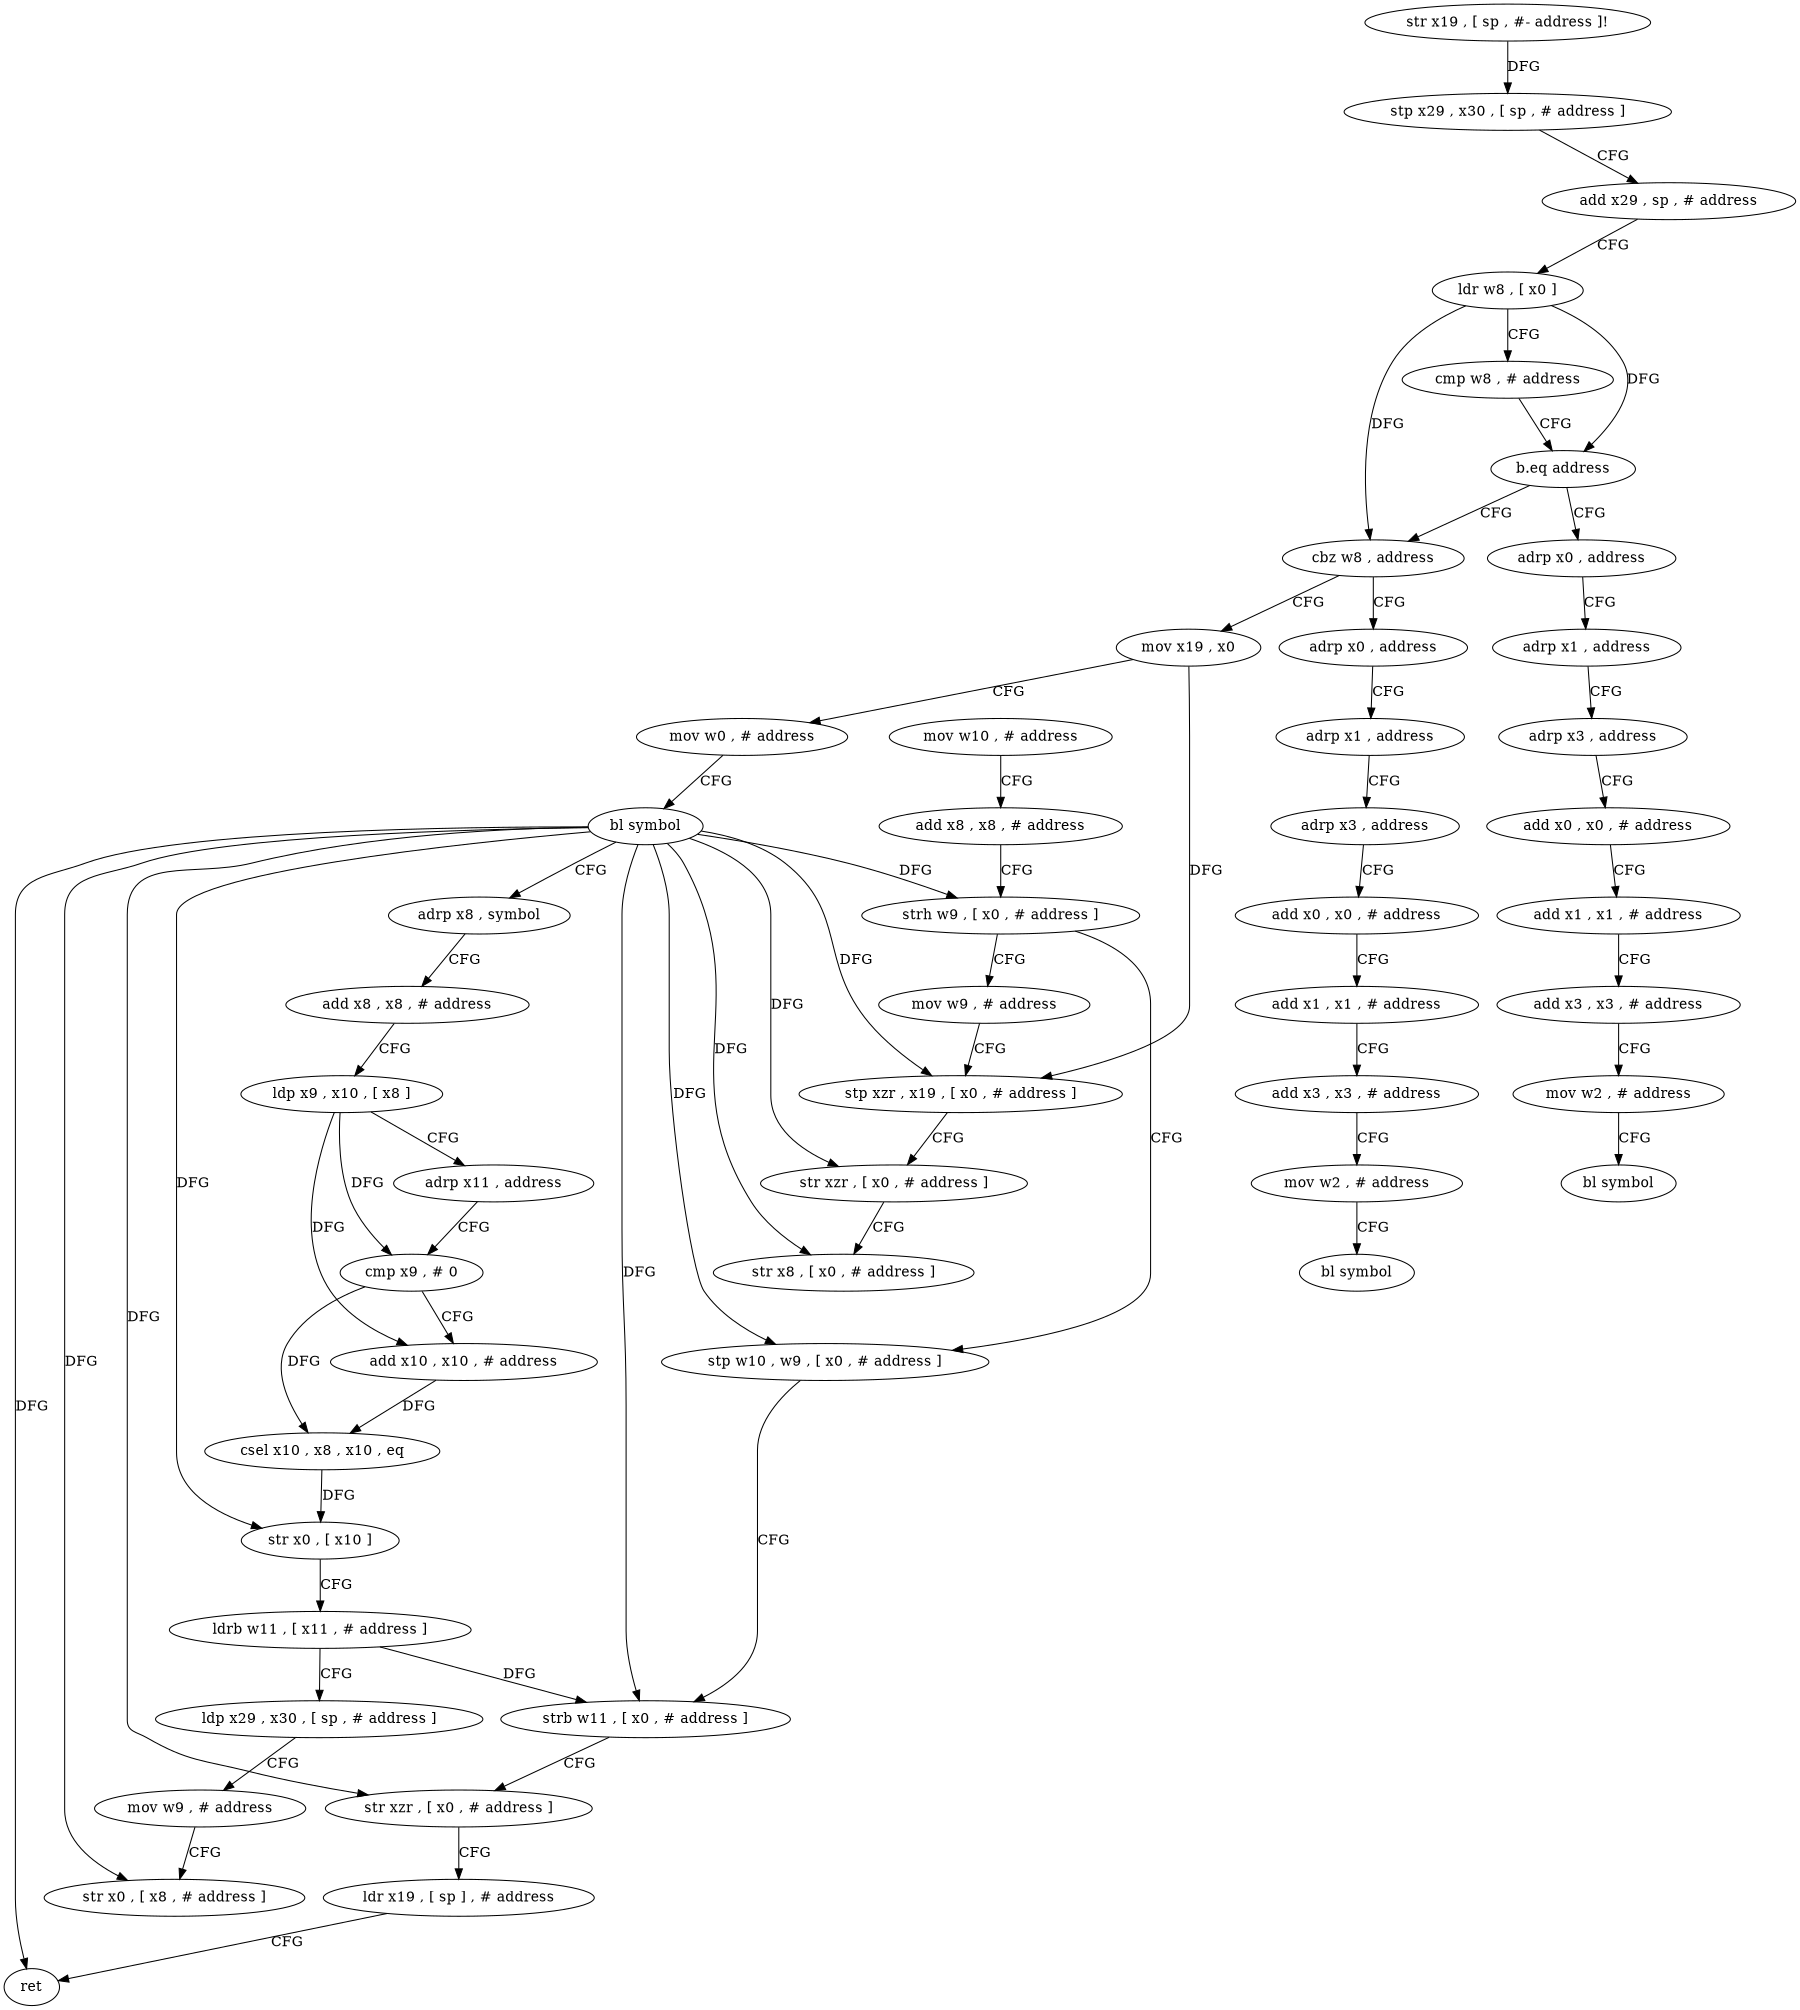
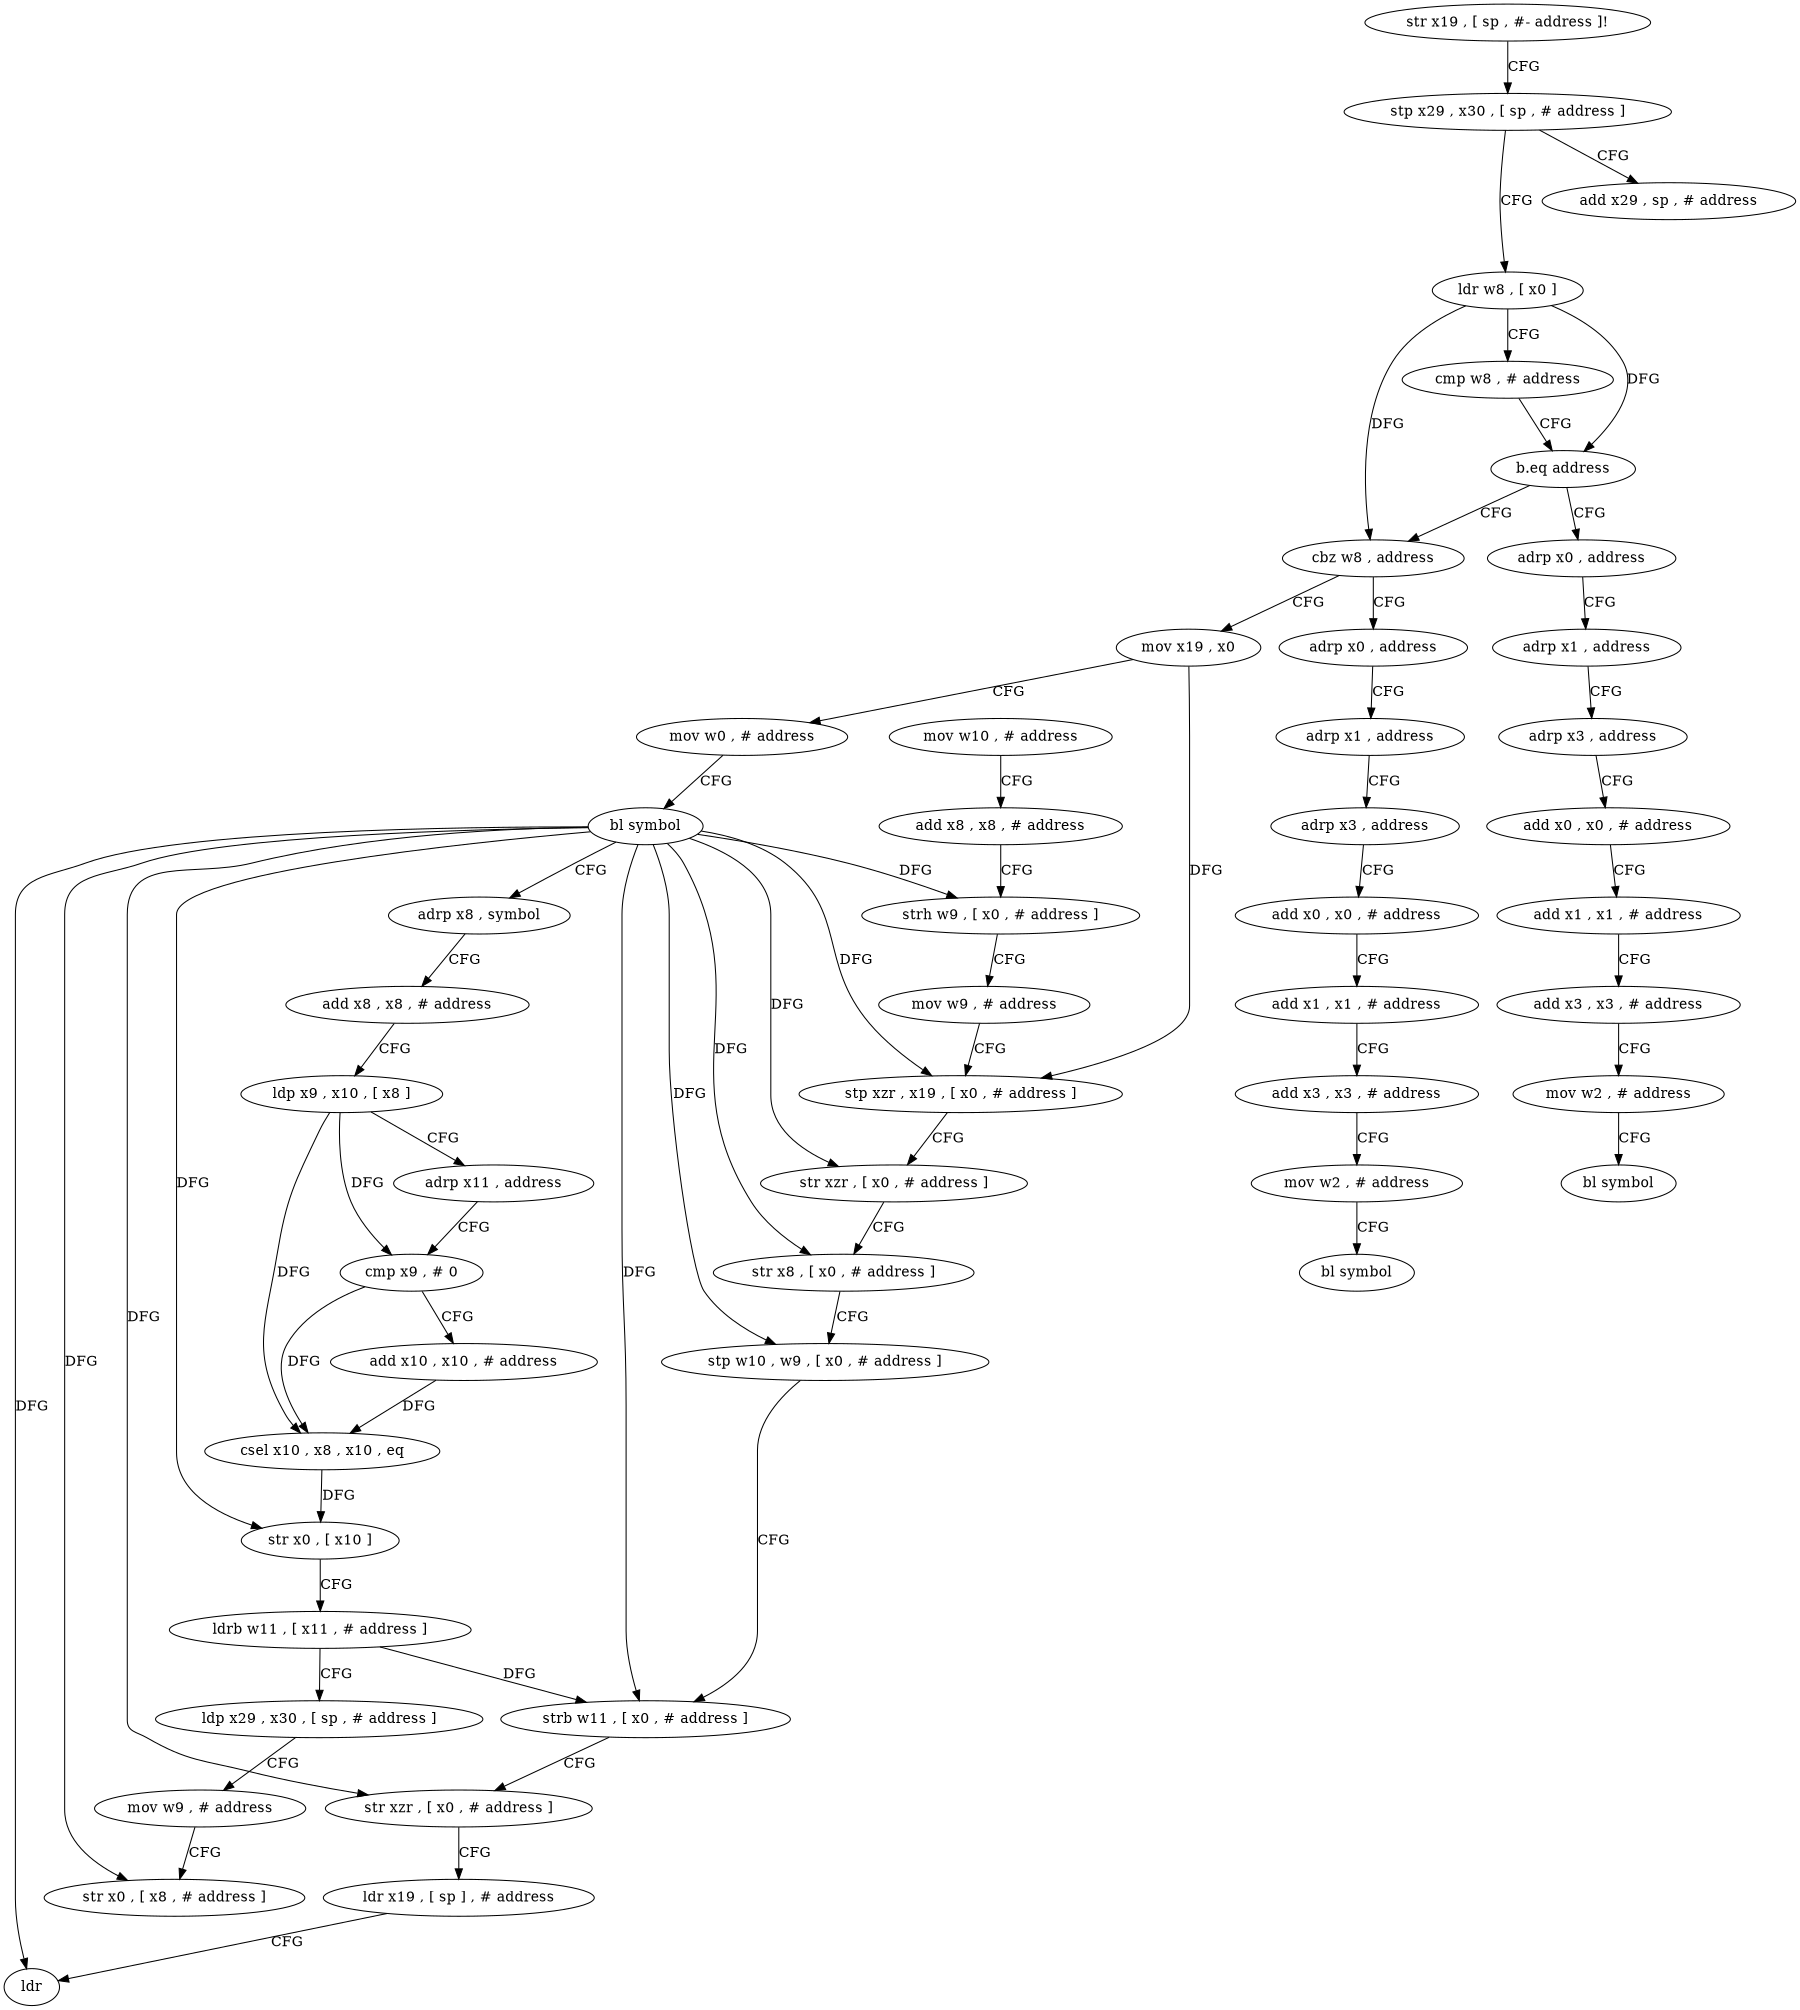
(1524, 67) -> (1524, 67)
(1592, 244) -> (1500, 196)
(1151, 1189) -> (836, 1312)
(313, 1245) -> (275, 1267)
(32, 1987) -> (32, 1987)
